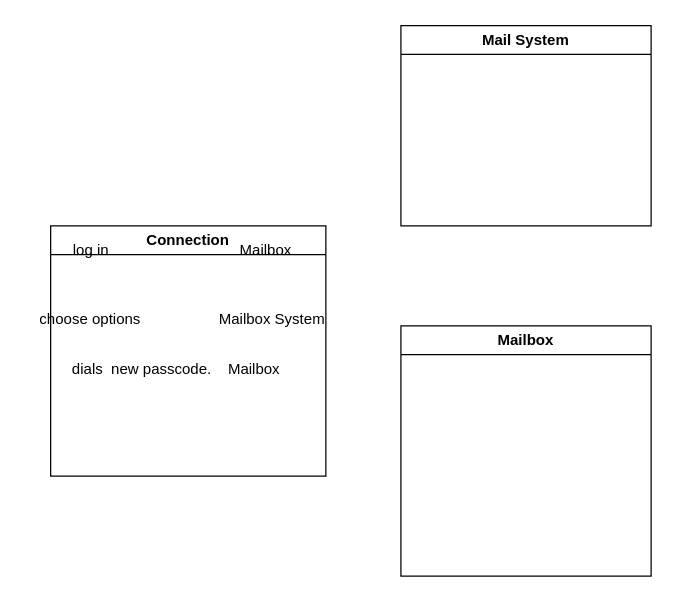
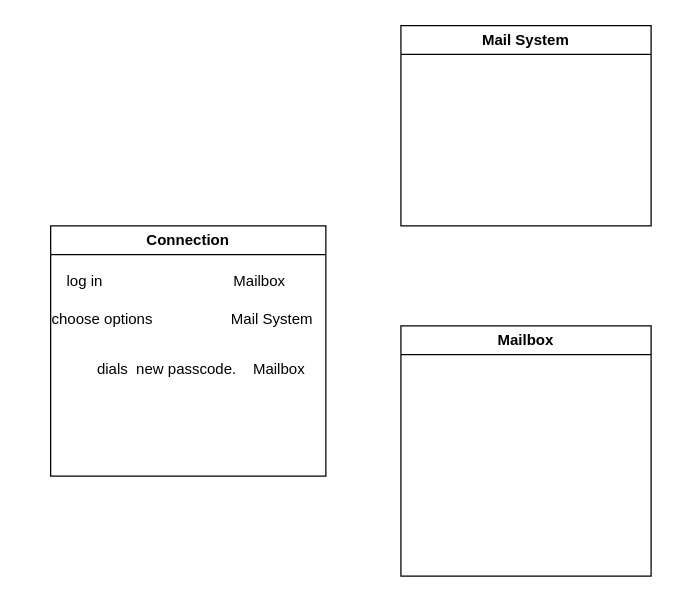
(182, 251) -> (176, 282)
(176, 319) -> (176, 319)
(176, 369) -> (201, 369)
